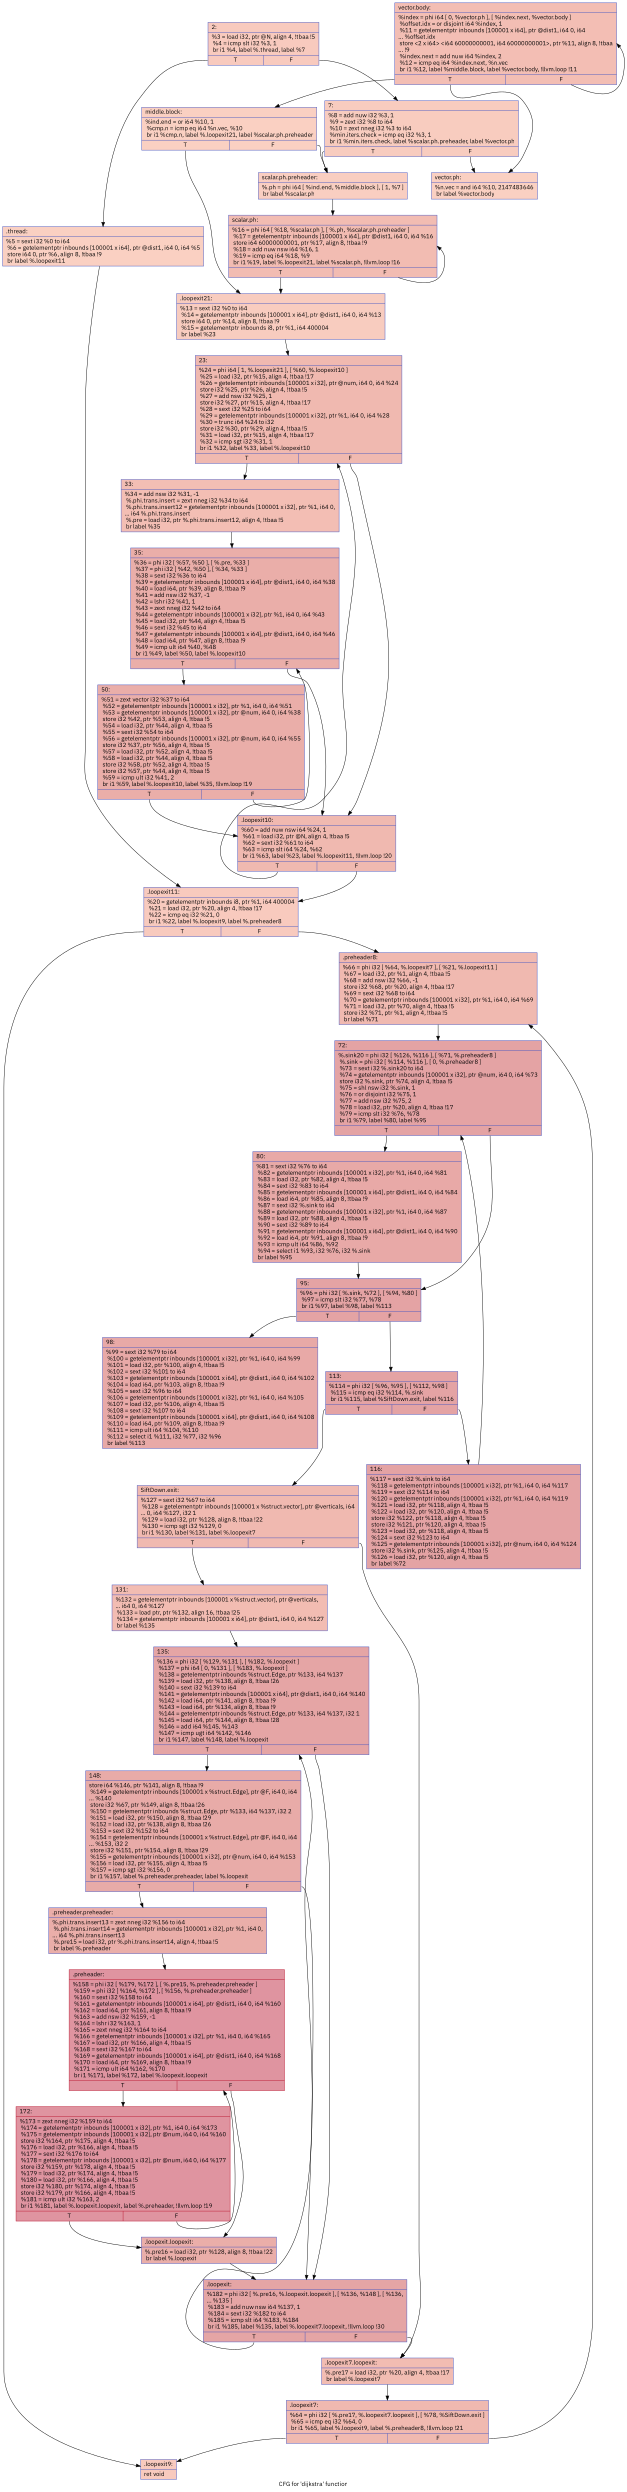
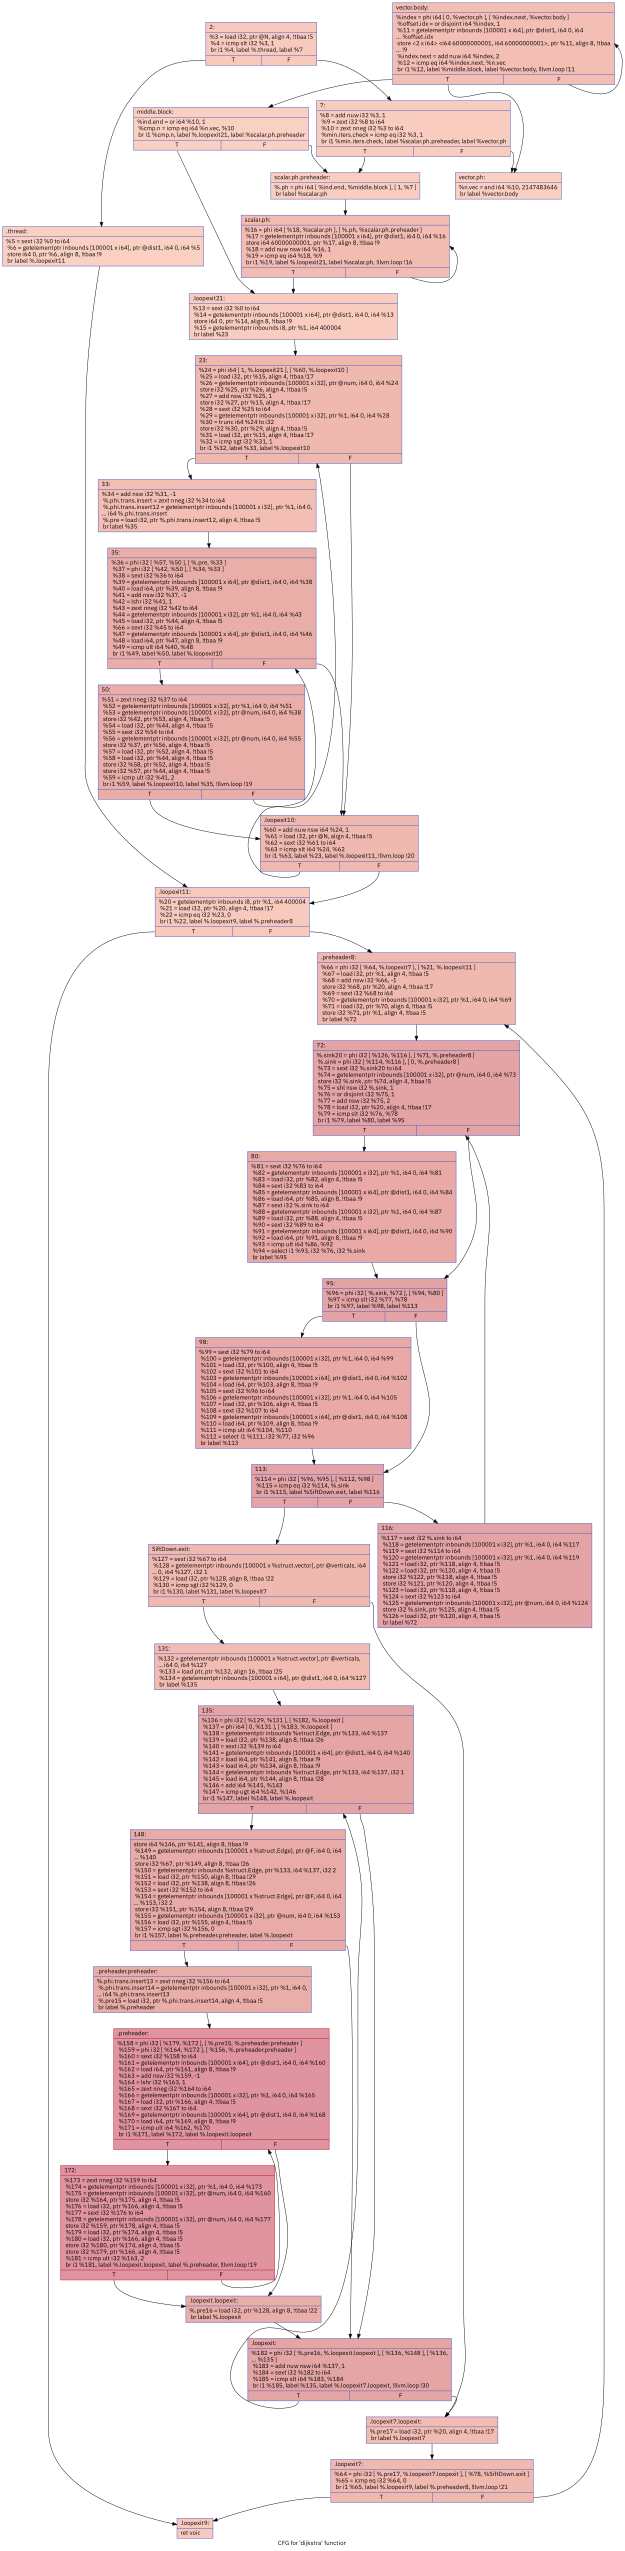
(170, 628) -> (147, 628)
(146, 700) -> (145, 700)
(184, 915) -> (195, 915)
(361, 1019) -> (339, 1019)
none -> (313, 1454)
